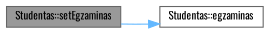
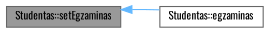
(135, 24) -> (146, 10)
